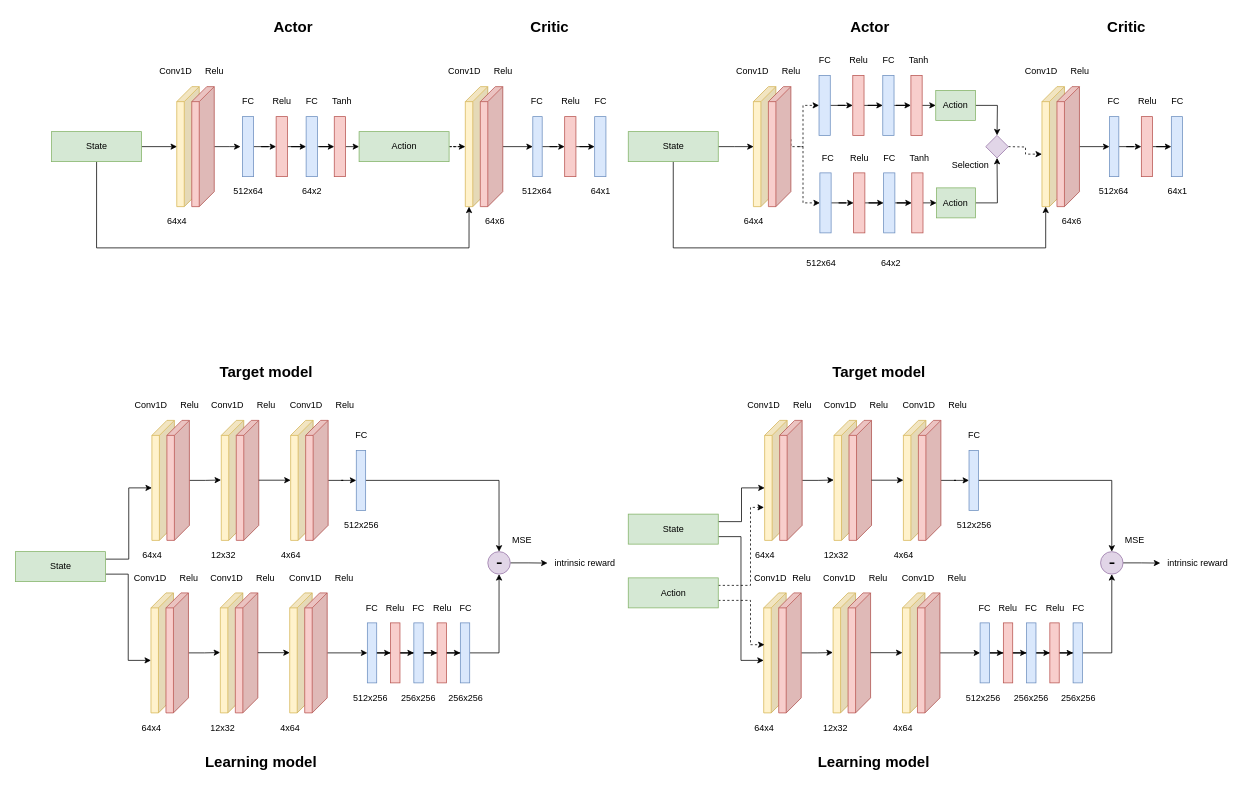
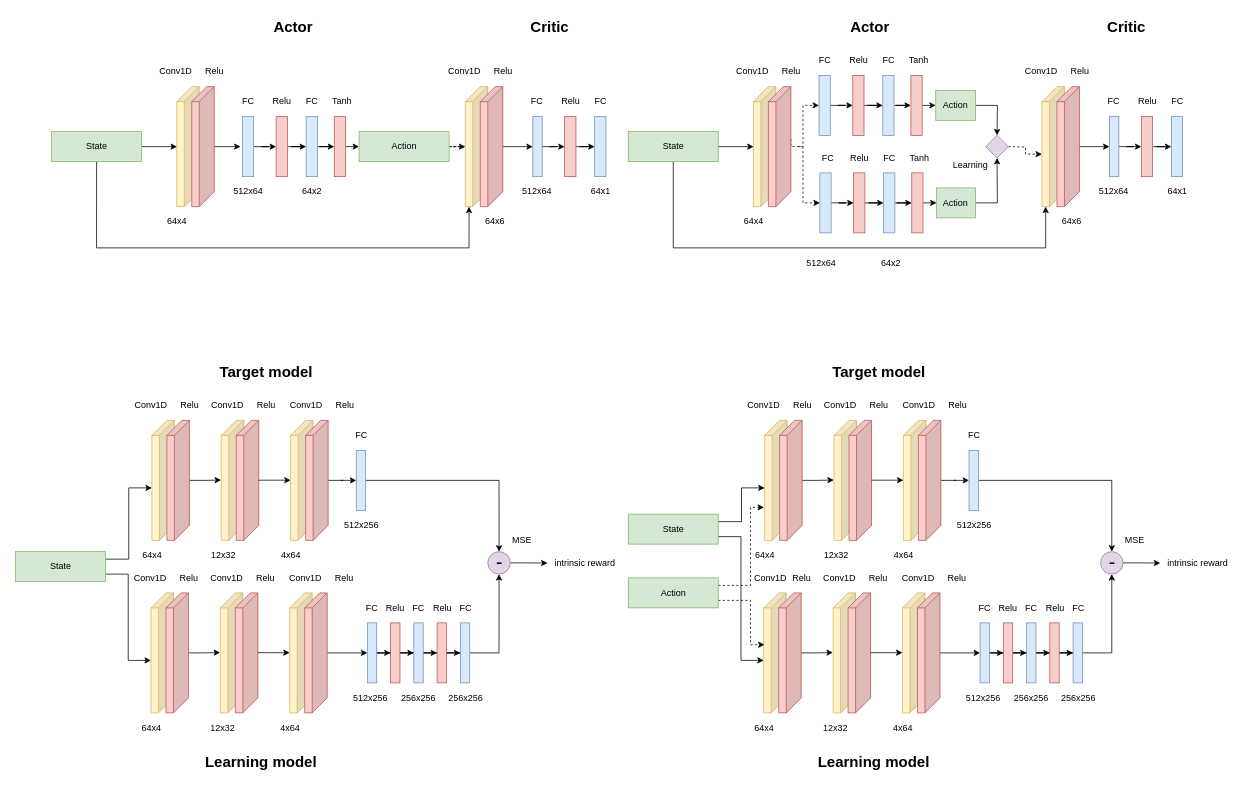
(971, 165) -> (971, 165)
